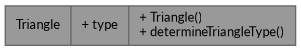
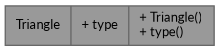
(212, 32) -> (162, 32)
